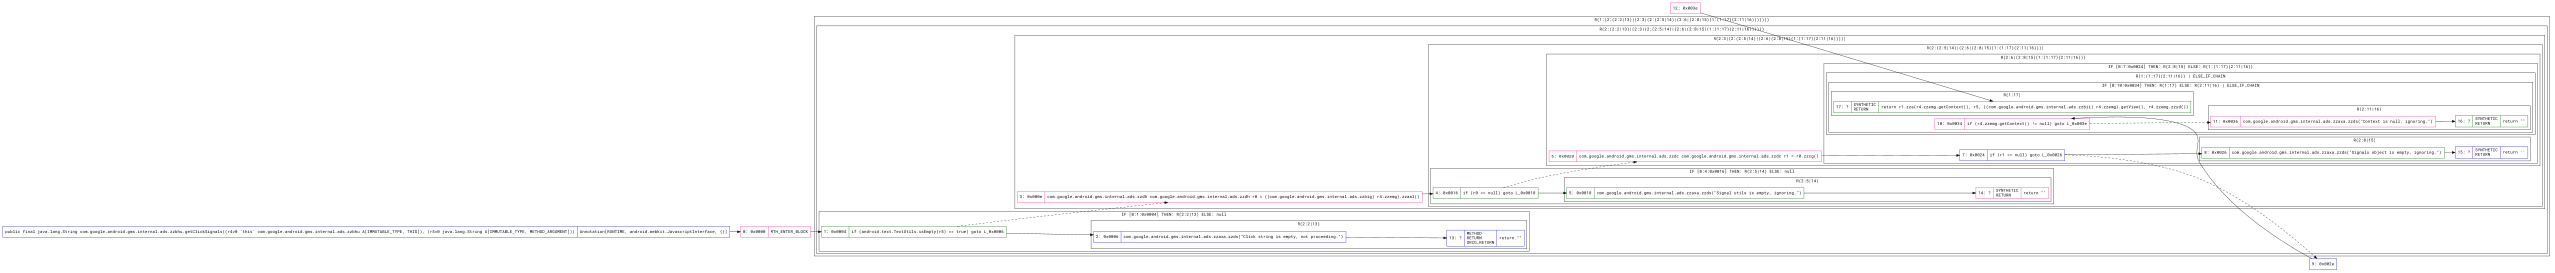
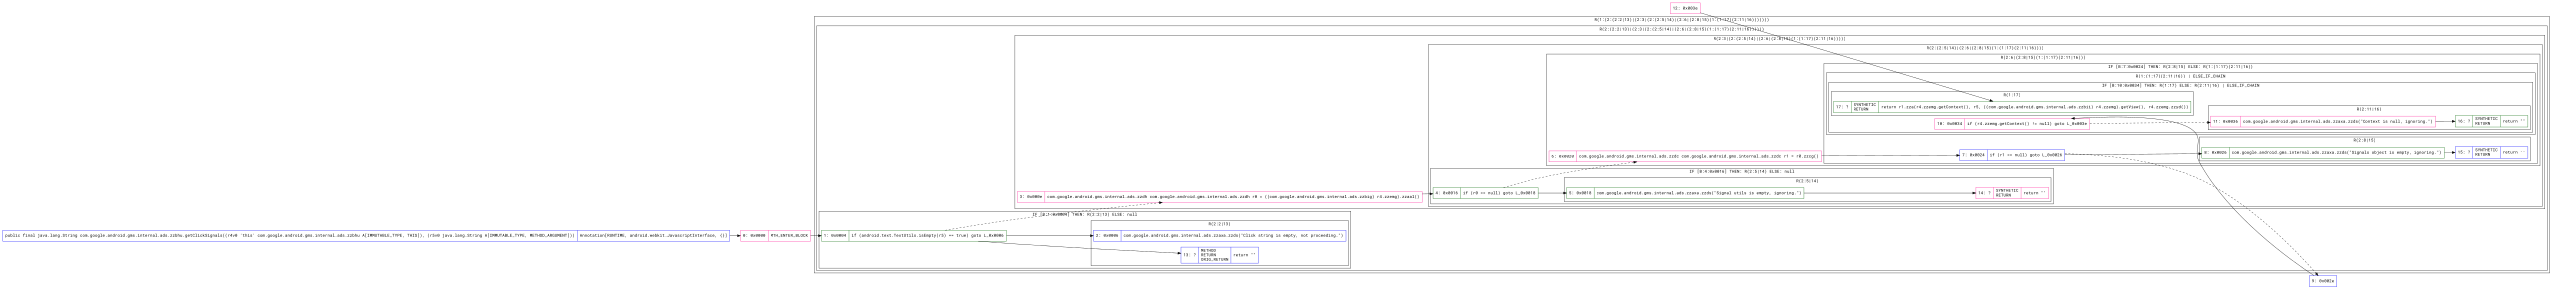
(1395, 238) -> (1078, 248)
